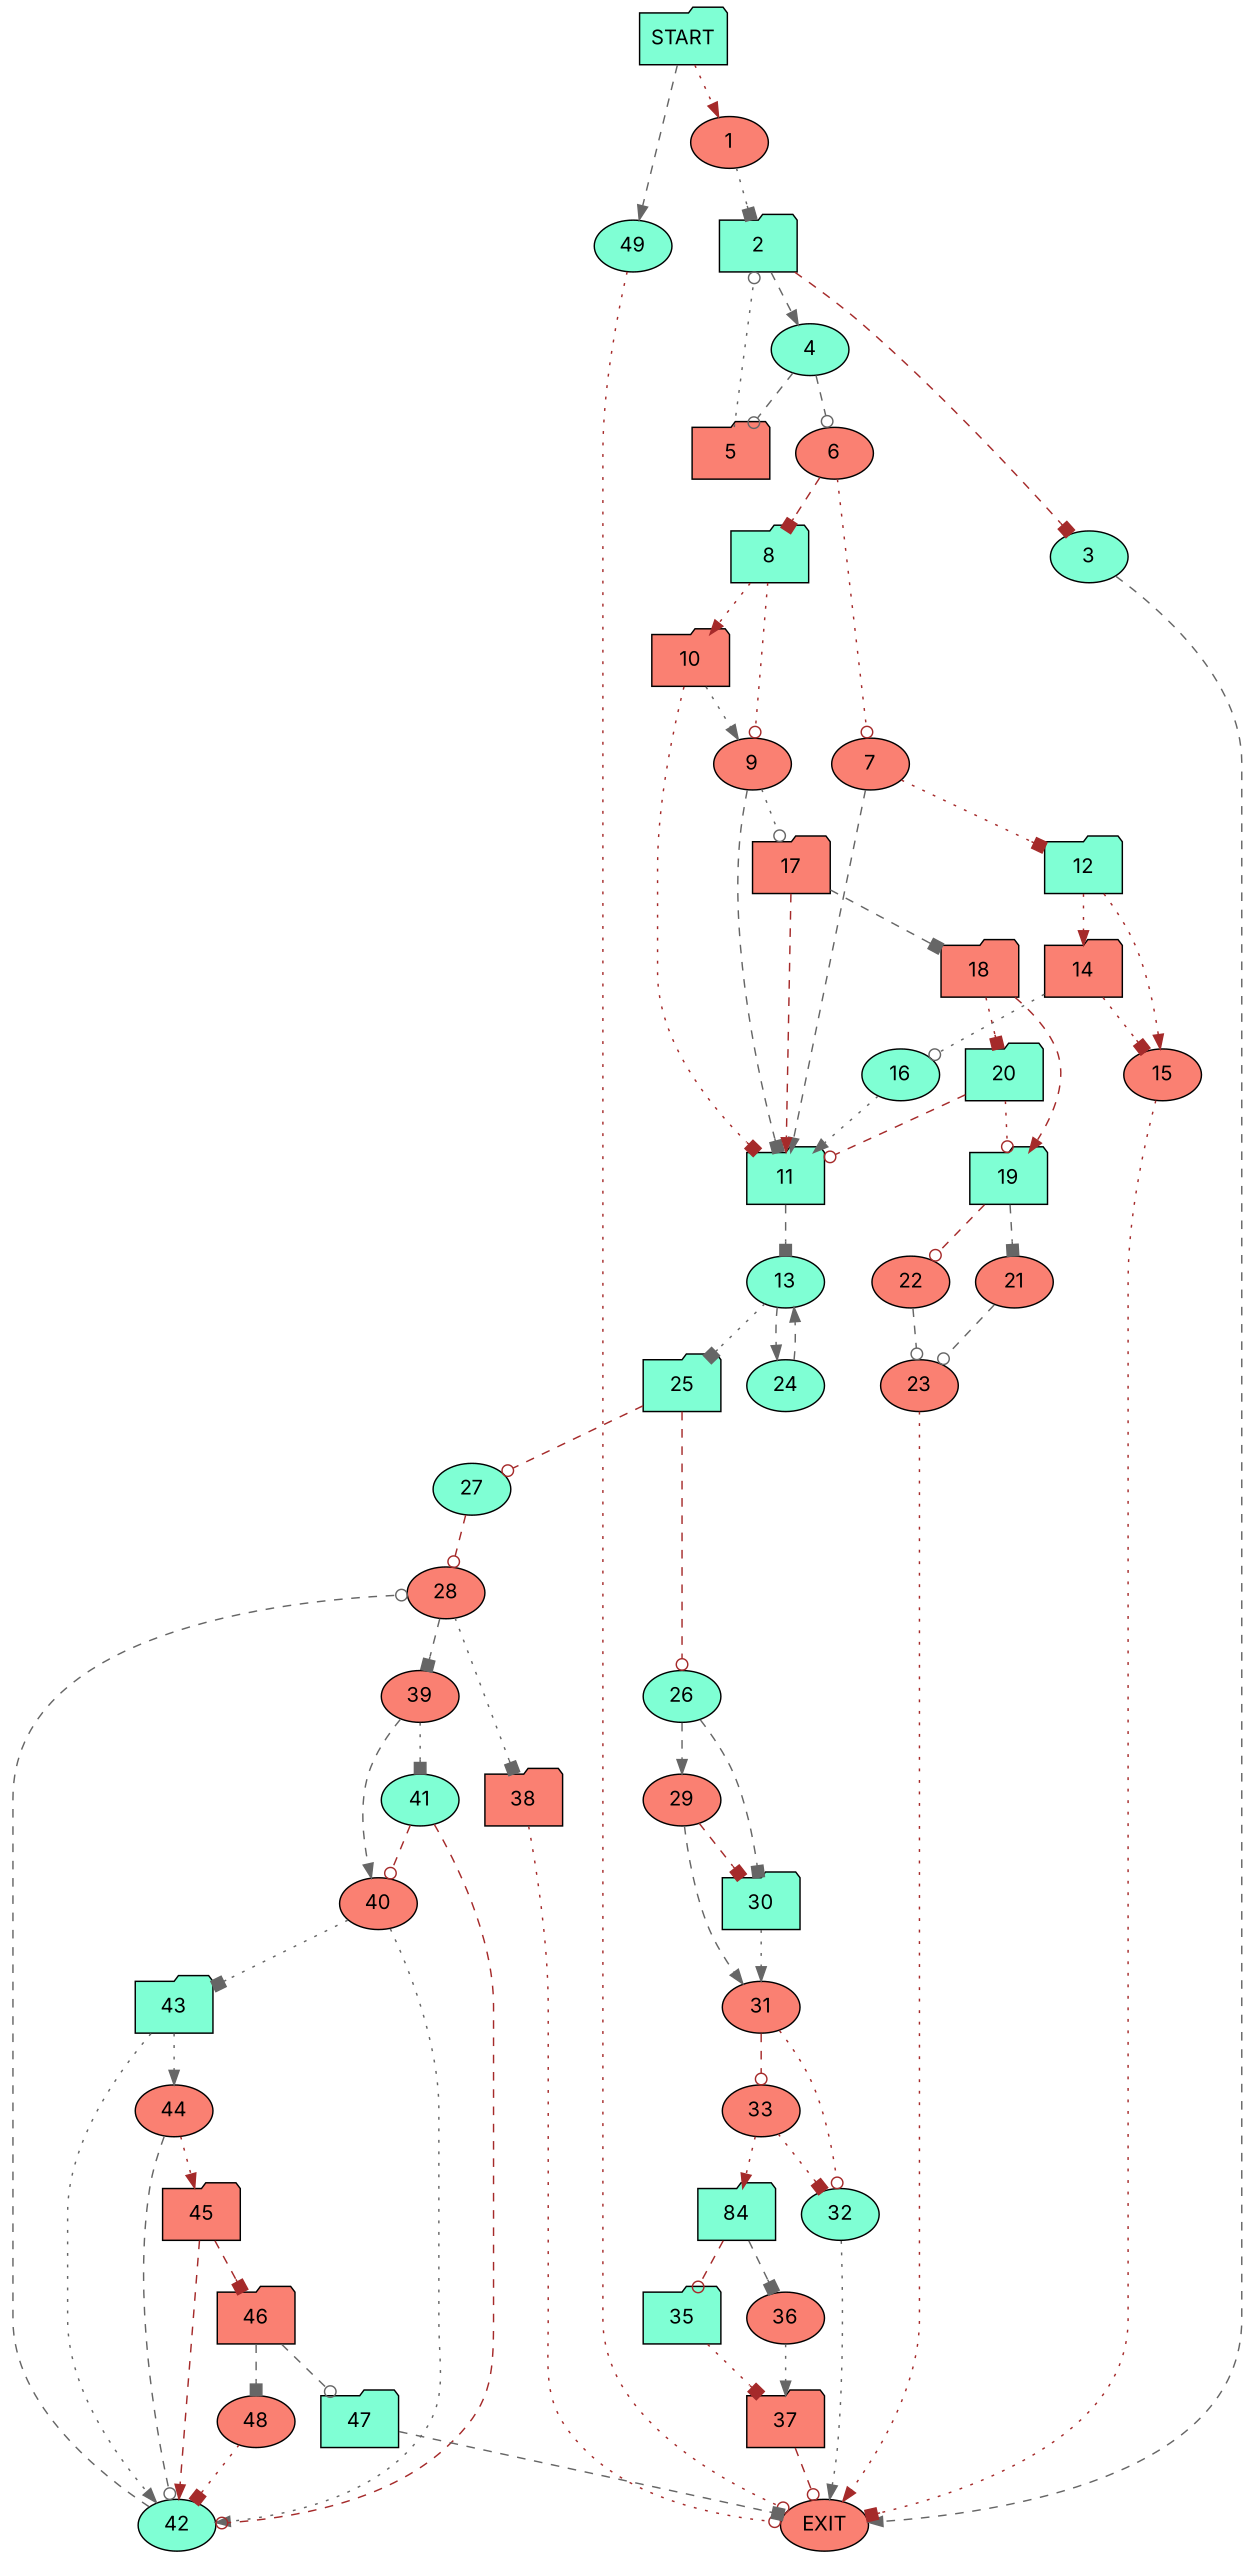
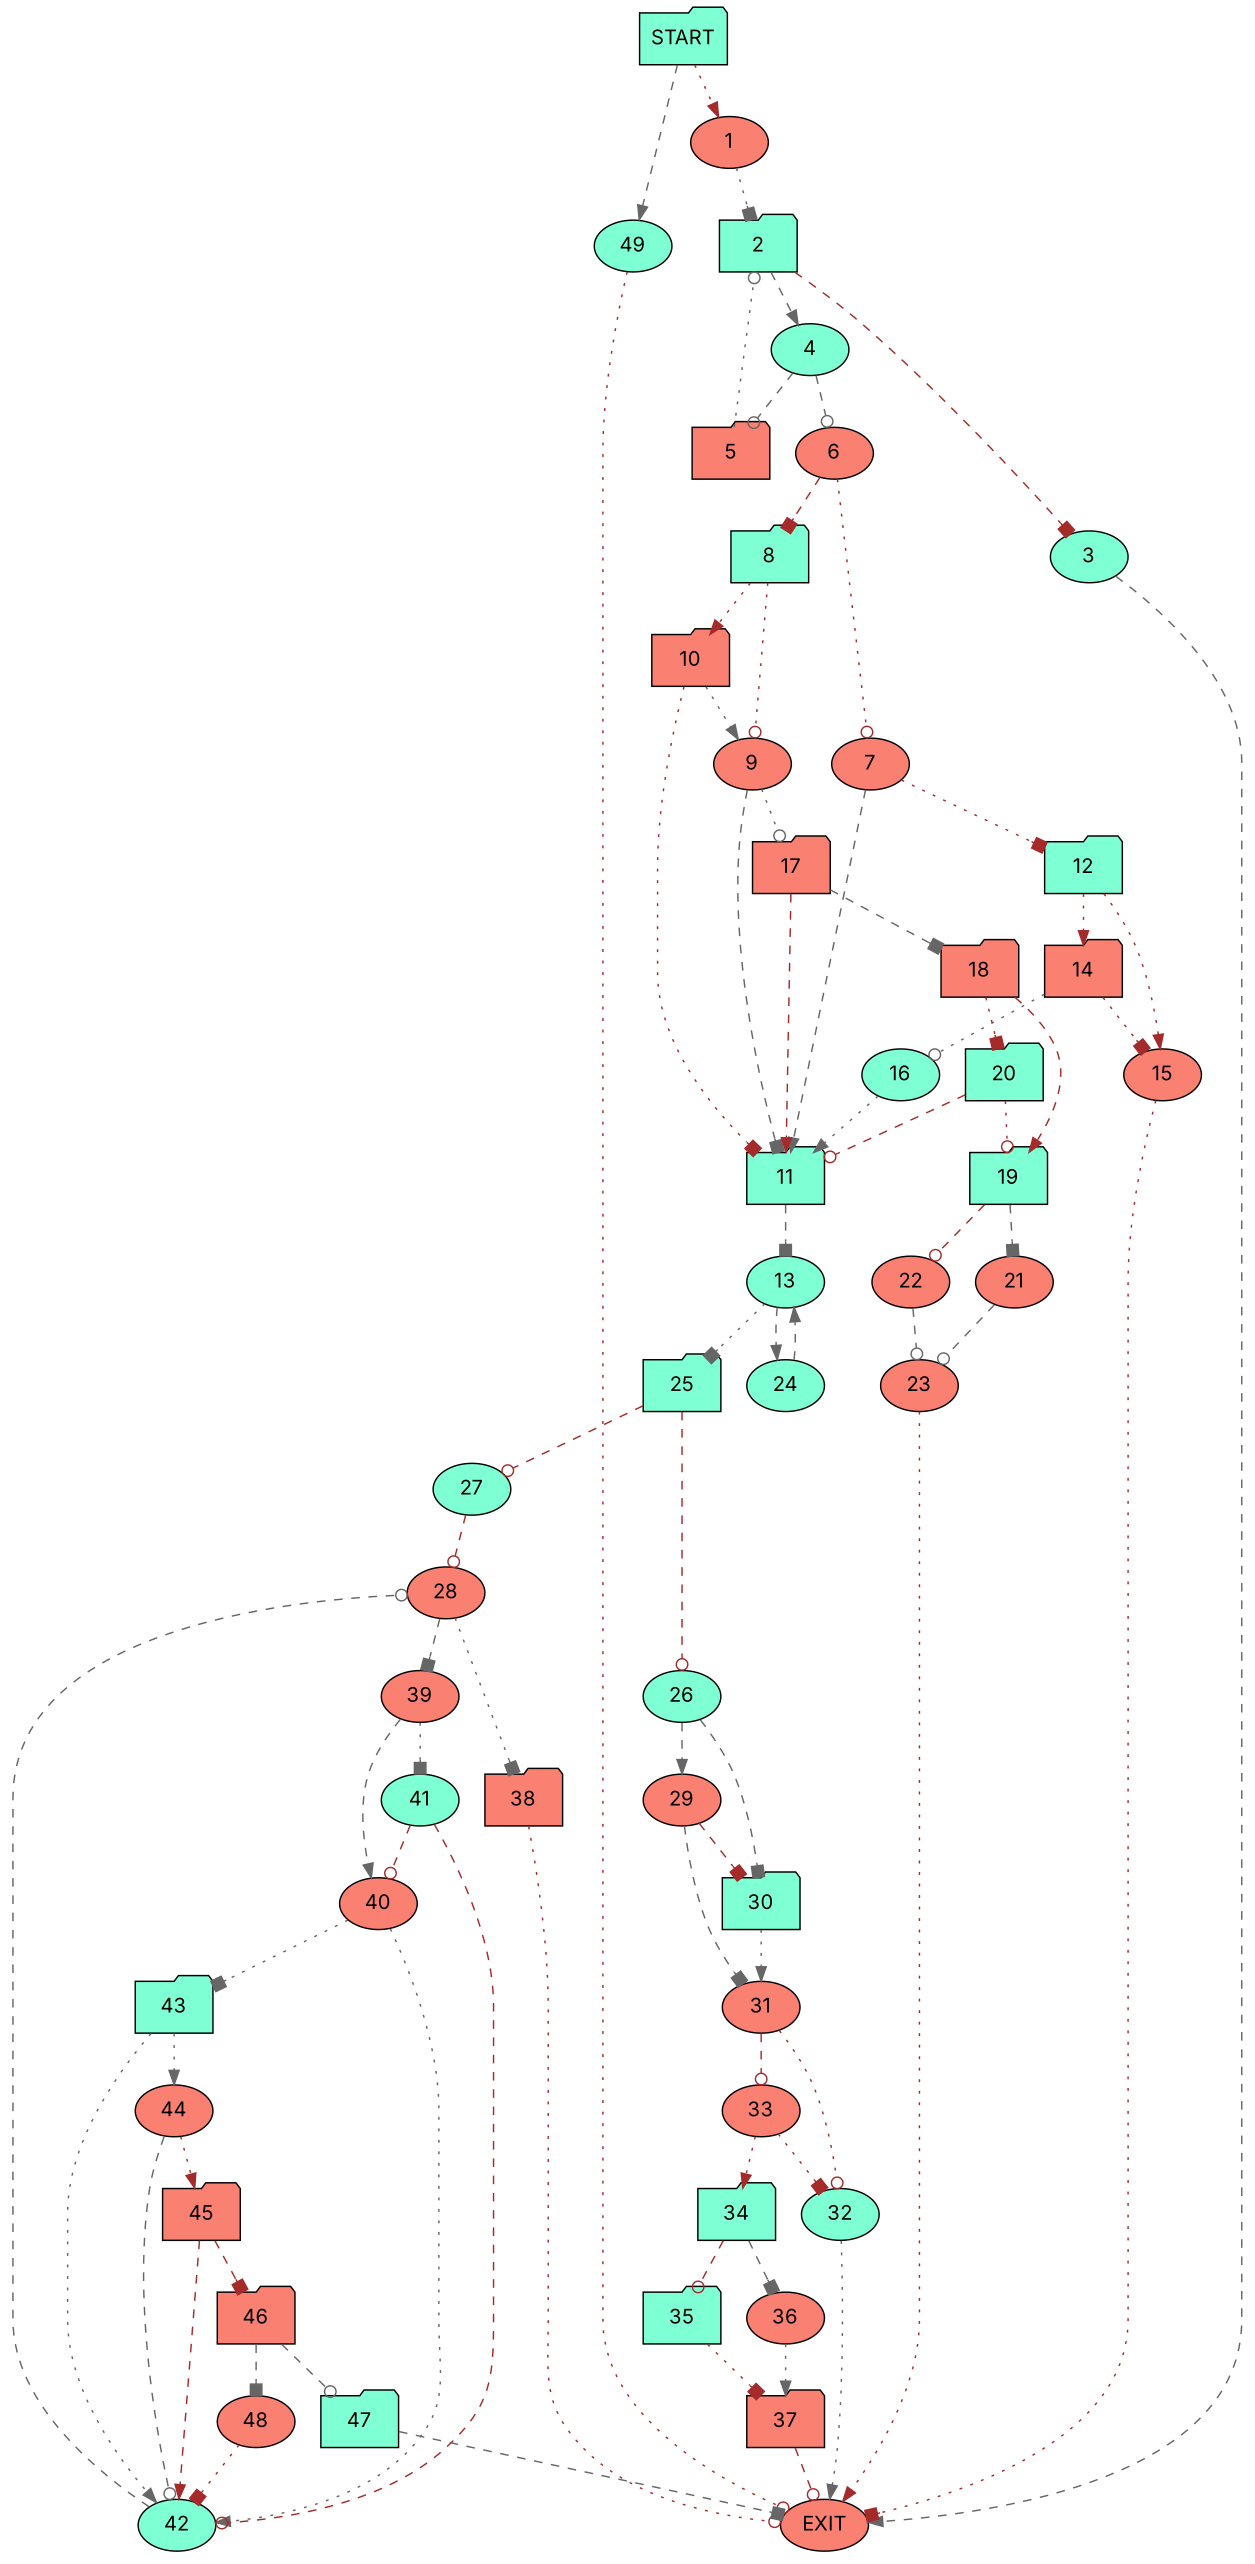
(700, 1902) -> (700, 1902)
(737, 2214) -> (737, 2214)
